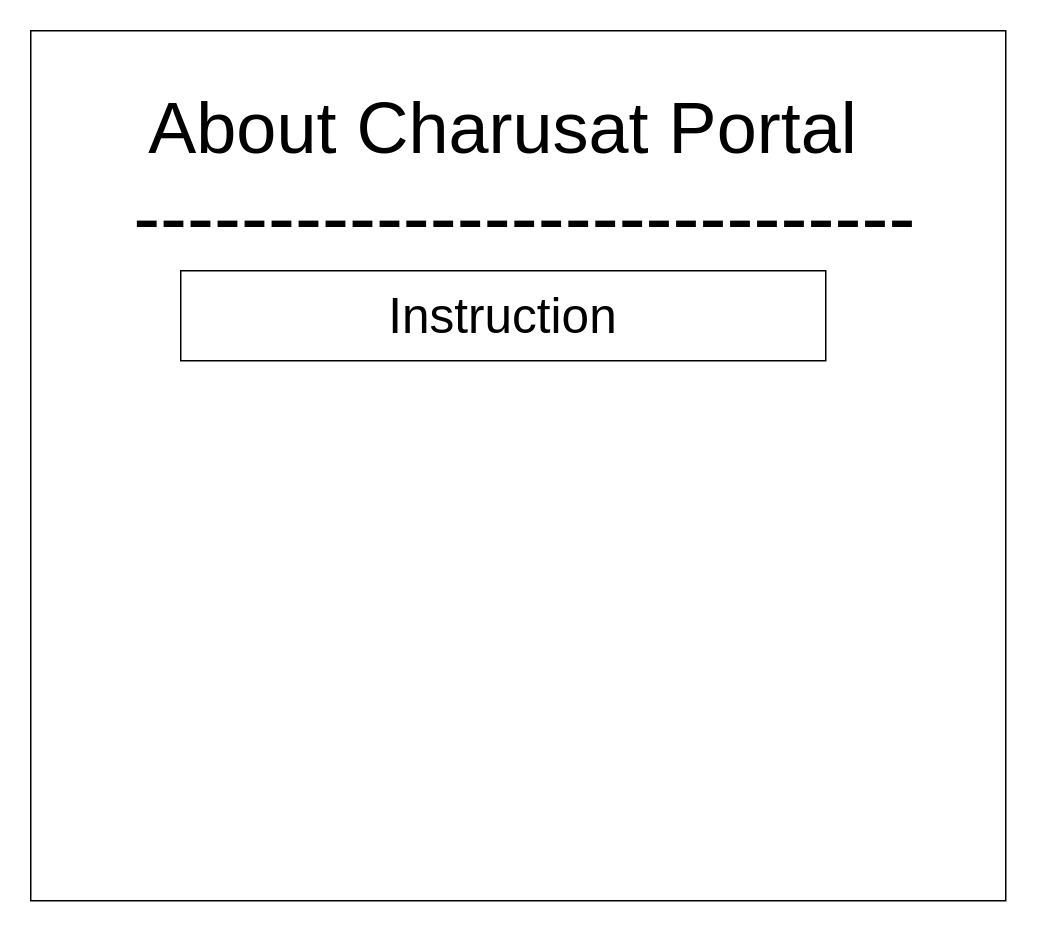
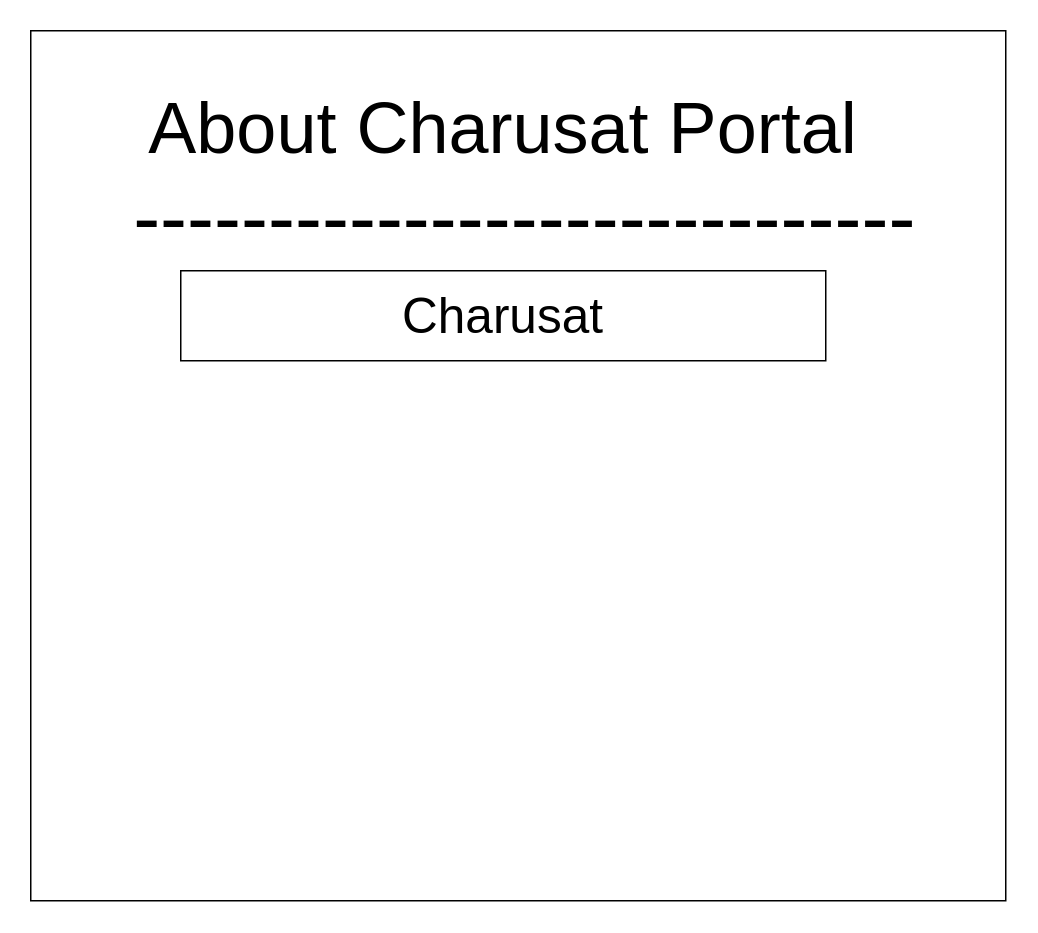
(503, 316) -> (503, 316)
